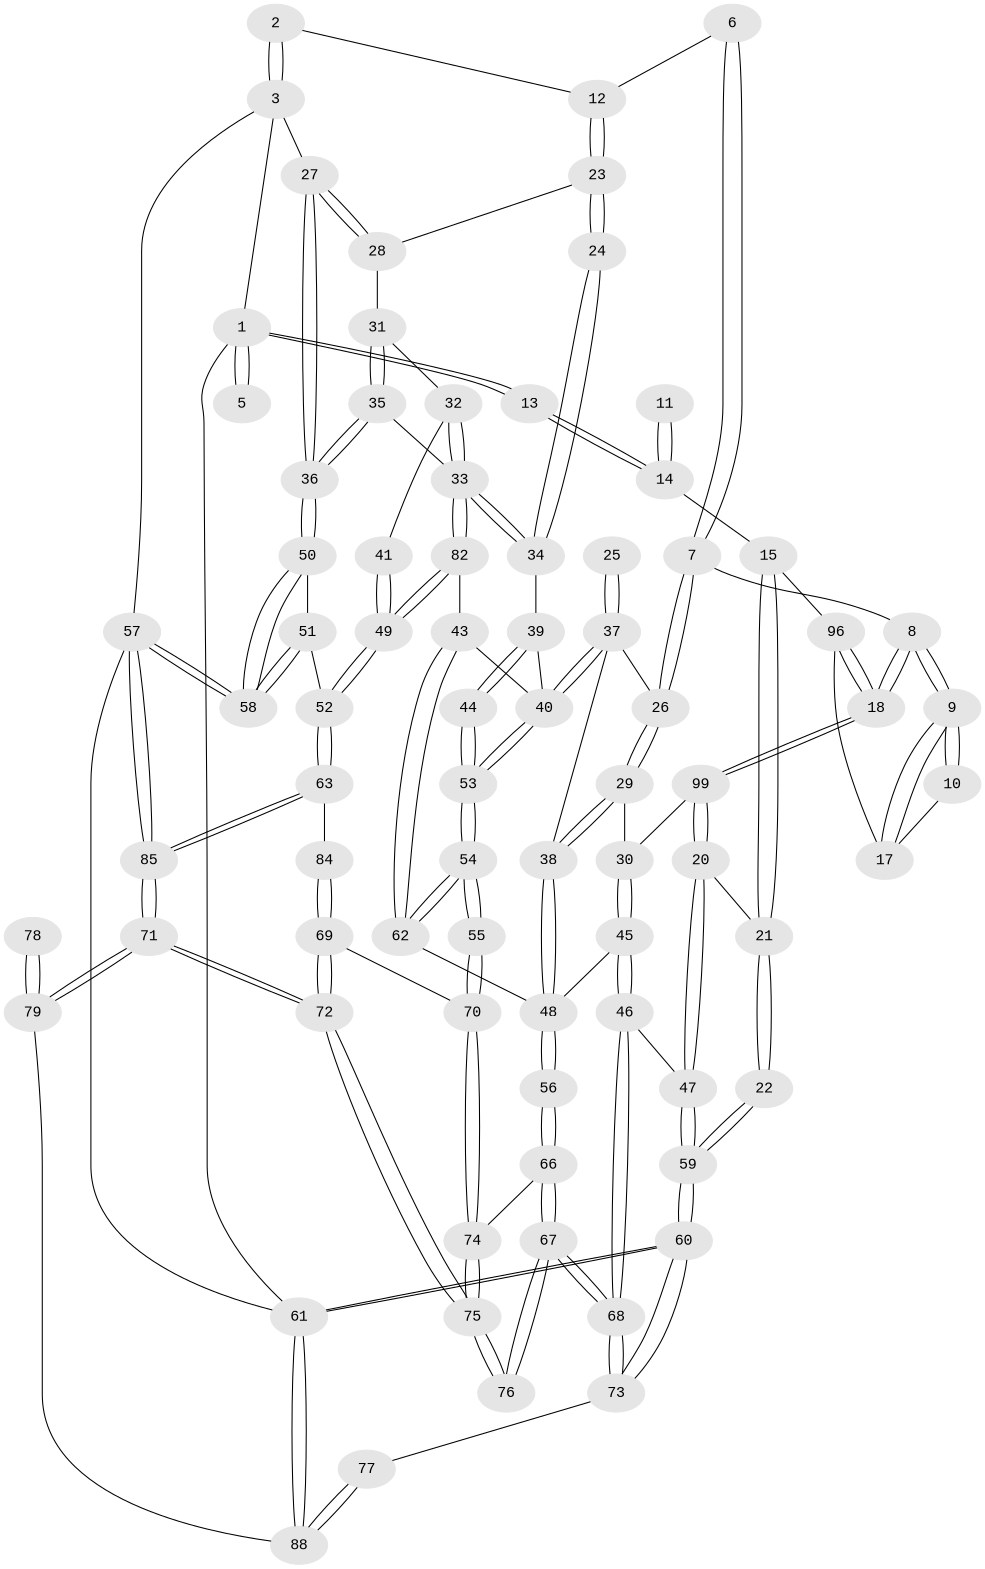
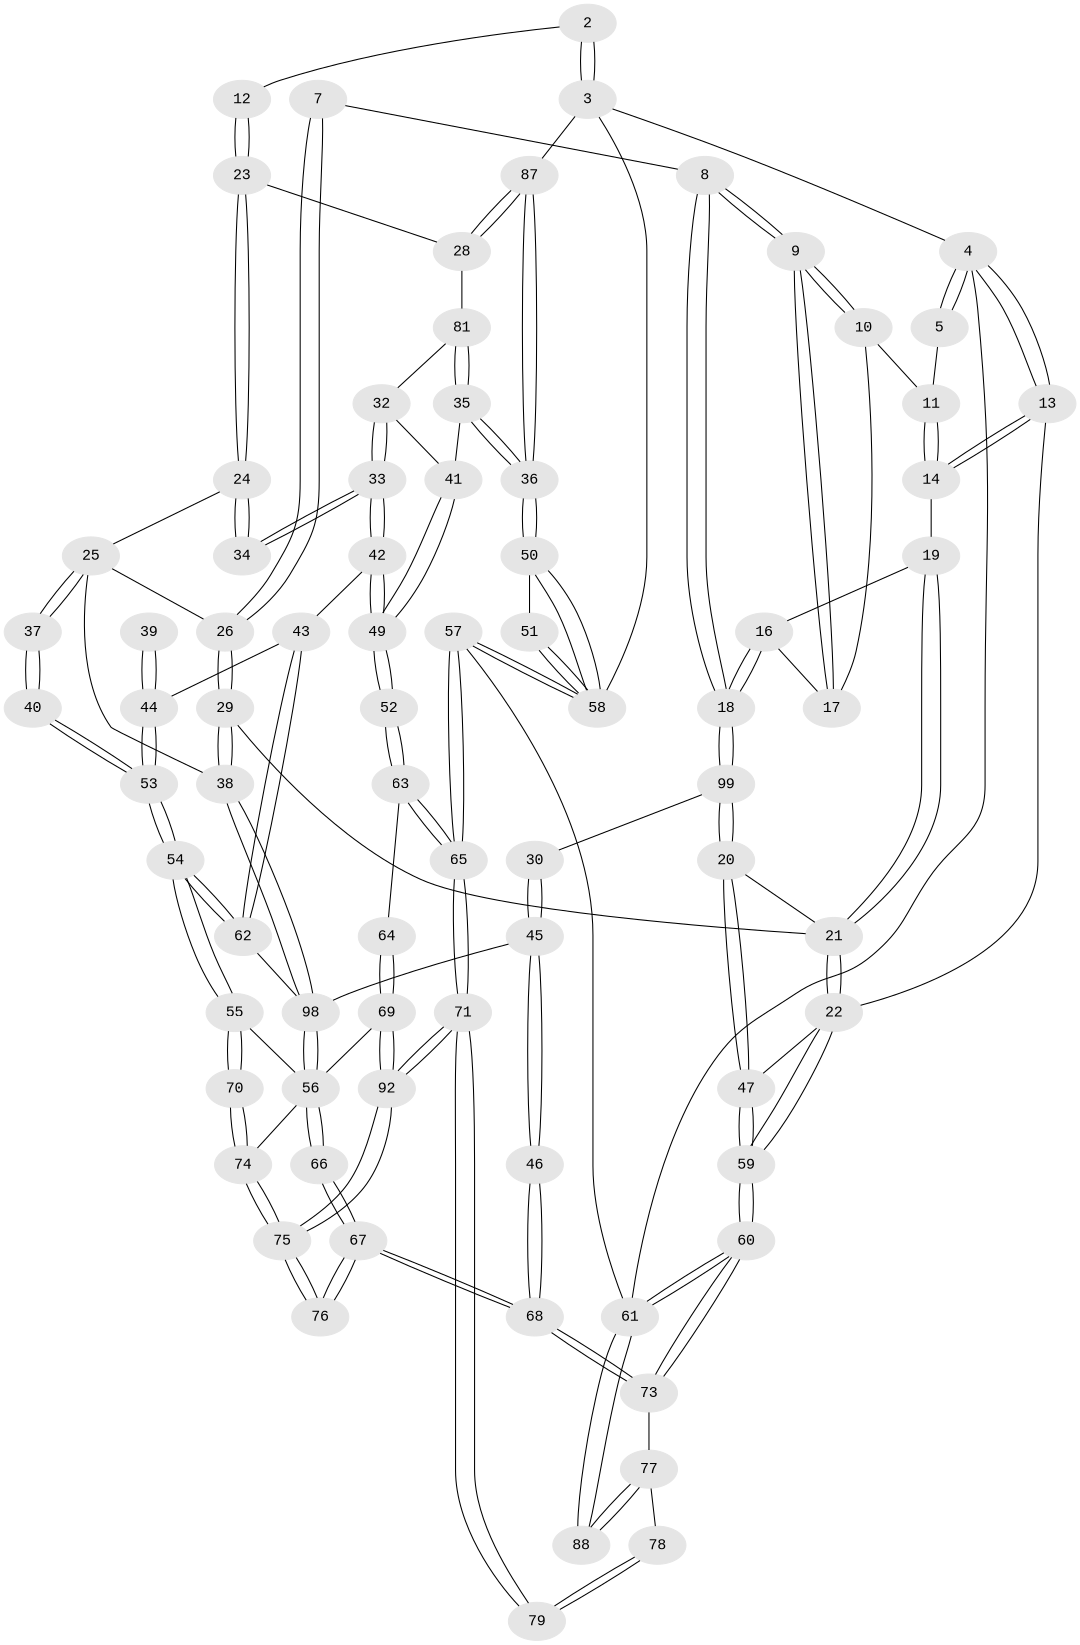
(732, 23) -> none
(310, 175) -> (530, 175)
(242, 328) -> (968, 252)
(377, 328) -> (462, 328)
(142, 339) -> (647, 402)
none -> (897, 366)
none -> (935, 366)
(419, 442) -> (458, 442)
none -> (167, 518)
(460, 556) -> (377, 556)
(768, 556) -> (931, 556)
(536, 594) -> none
(836, 632) -> (764, 632)
(493, 662) -> (225, 670)
(316, 670) -> none
(540, 670) -> none
(636, 670) -> (158, 594)
(580, 746) -> (98, 703)
none -> (1038, 764)
(625, 822) -> (492, 899)
(149, 860) -> (459, 860)
(324, 860) -> (387, 936)
(398, 974) -> (349, 1050)
(324, 1013) -> (387, 1089)
(549, 1013) -> (311, 1013)
none -> (273, 1050)
(656, 1051) -> (790, 1051)
(511, 1203) -> (277, 1127)
(42, 1360) -> none
none -> (653, 1507)
